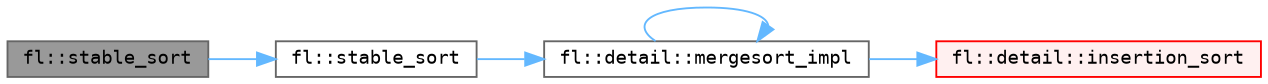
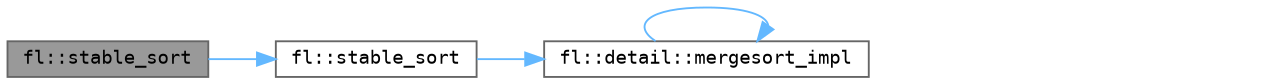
(1099, 59) -> none
